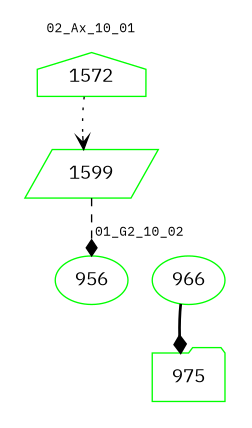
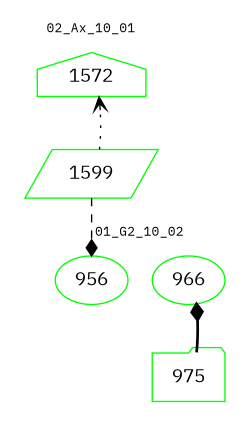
(83, 116) -> (101, 130)
(180, 320) -> (198, 336)
